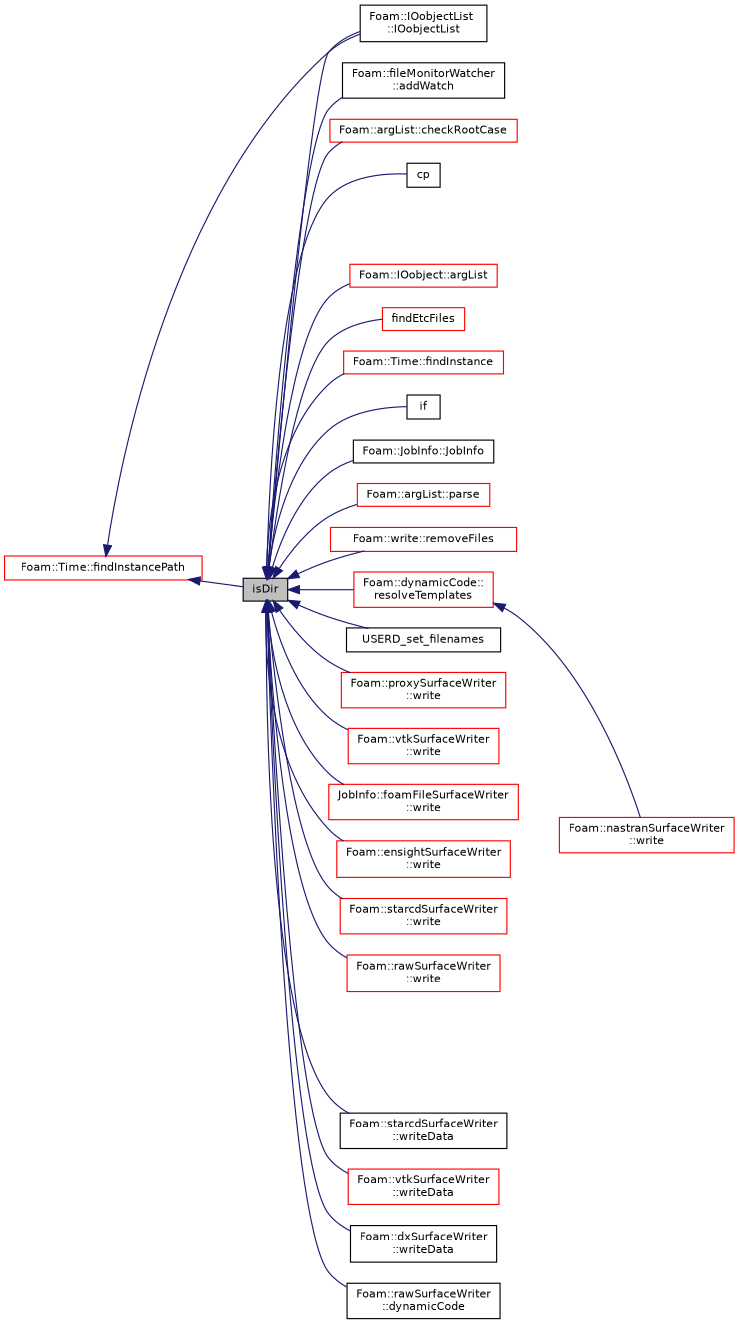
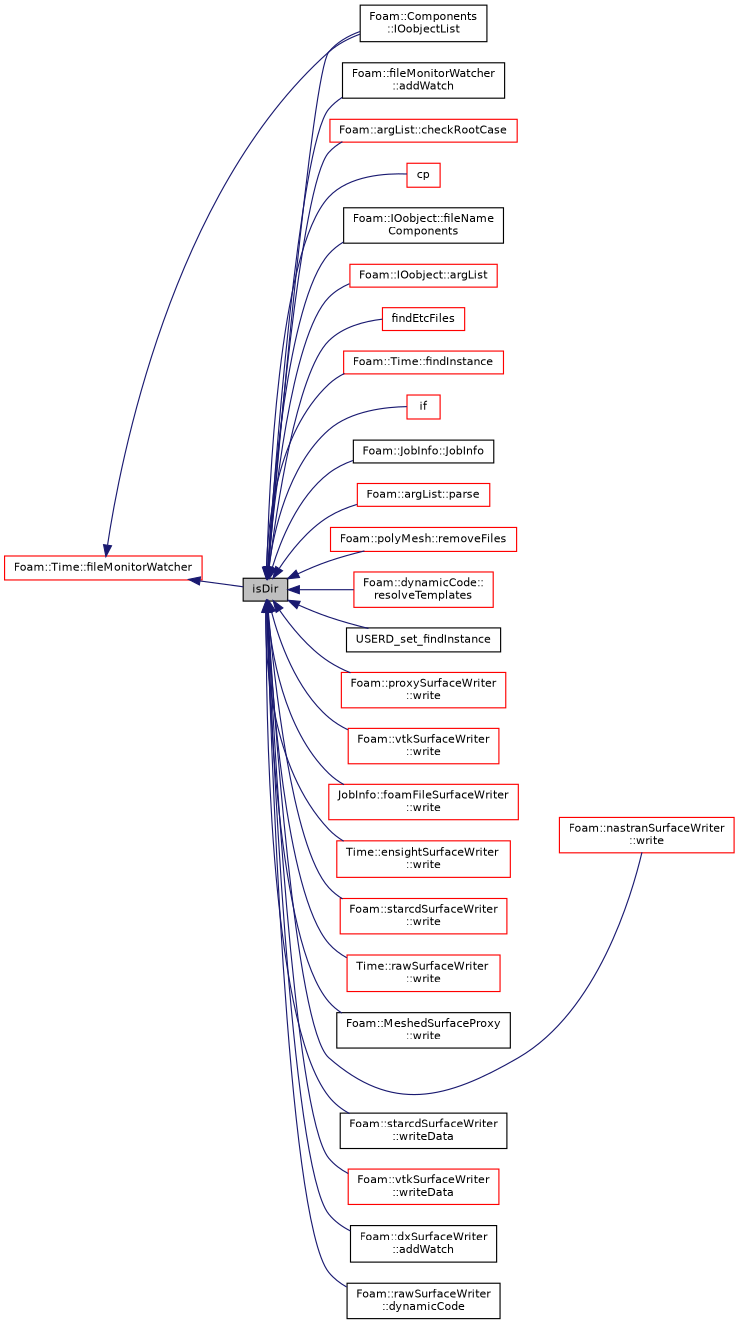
(424, 23) -> (424, 23)
(424, 175) -> (424, 175)
none -> (424, 225)
(424, 407) -> (424, 407)
(424, 539) -> (424, 539)
(103, 568) -> (103, 568)
(424, 640) -> (424, 640)
(589, 702) -> (329, 1058)
(424, 859) -> (424, 859)
(424, 973) -> (424, 973)
none -> (424, 1030)
(424, 1244) -> (424, 1244)
